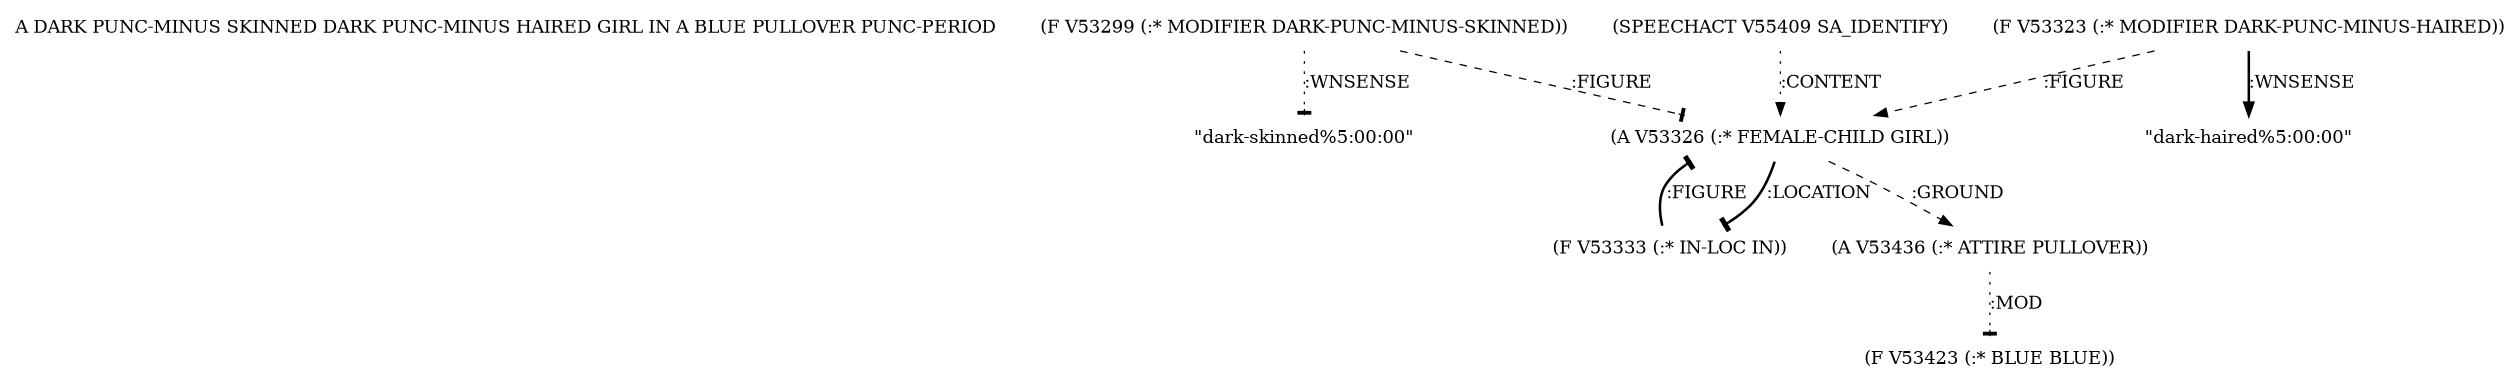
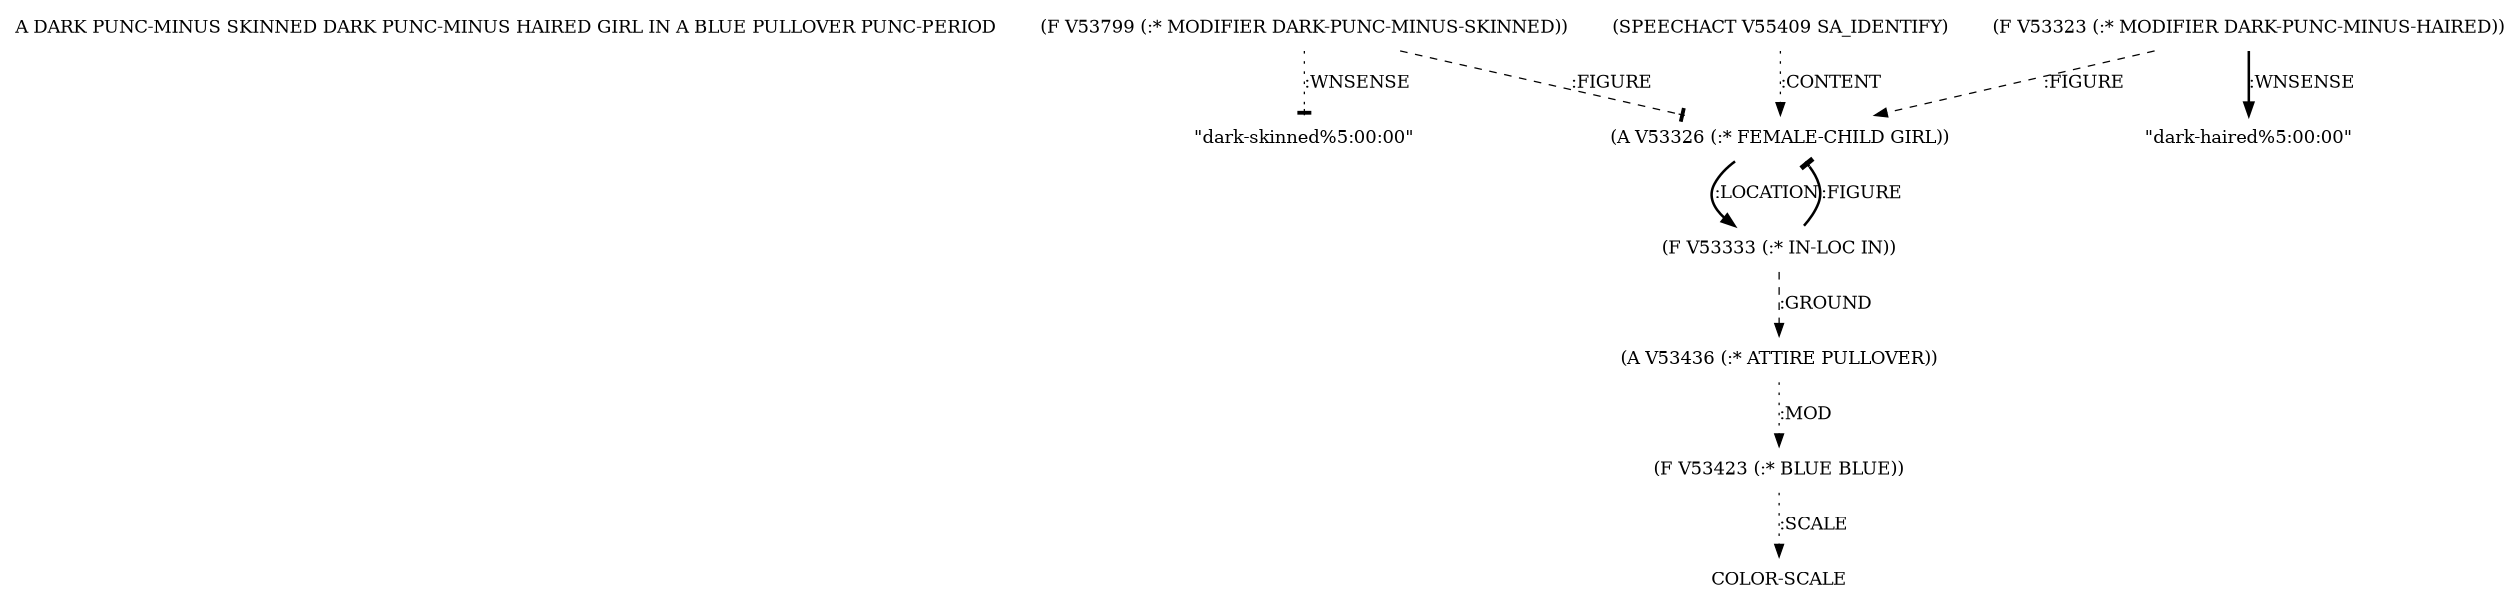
(1304, 28) -> (1304, 28)
(1885, 189) -> (1779, 298)
(1758, 197) -> (1713, 187)
(1990, 301) -> (1779, 408)
none -> (1779, 580)
